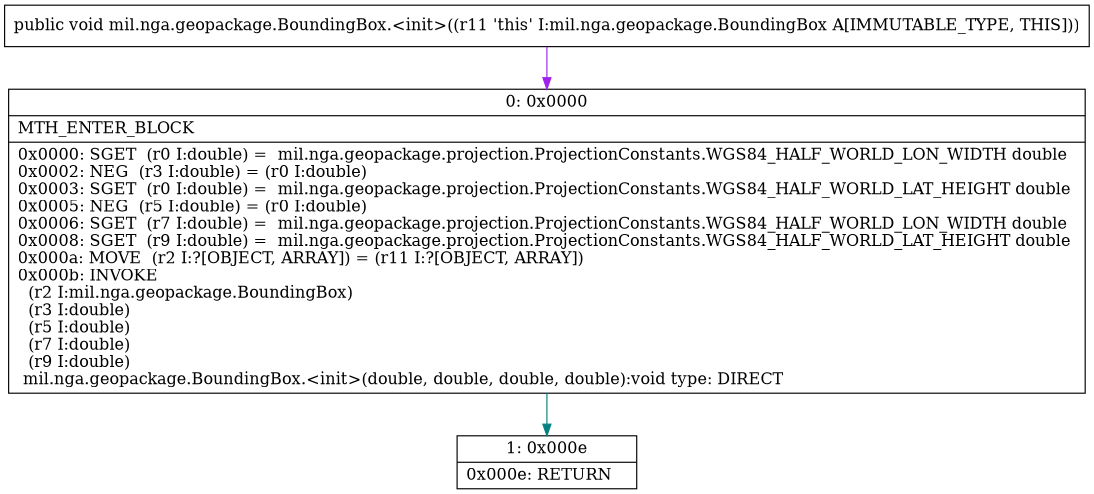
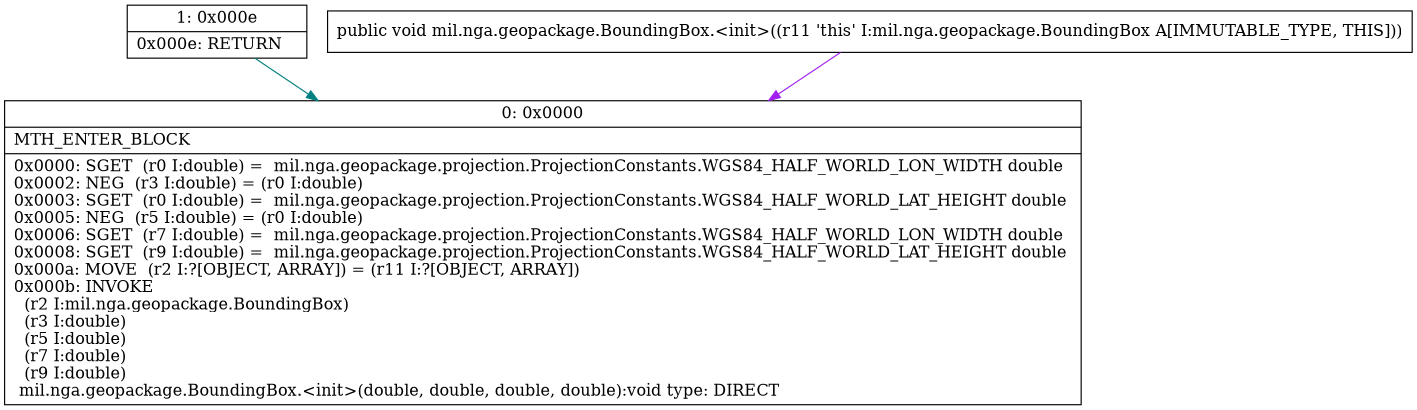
(547, 409) -> (282, 76)
